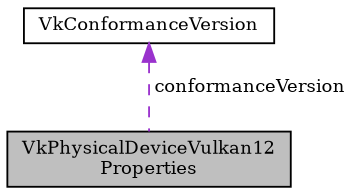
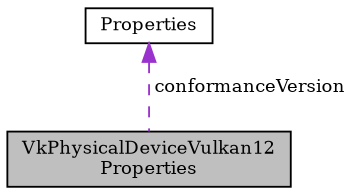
(149, 26) -> (149, 26)
